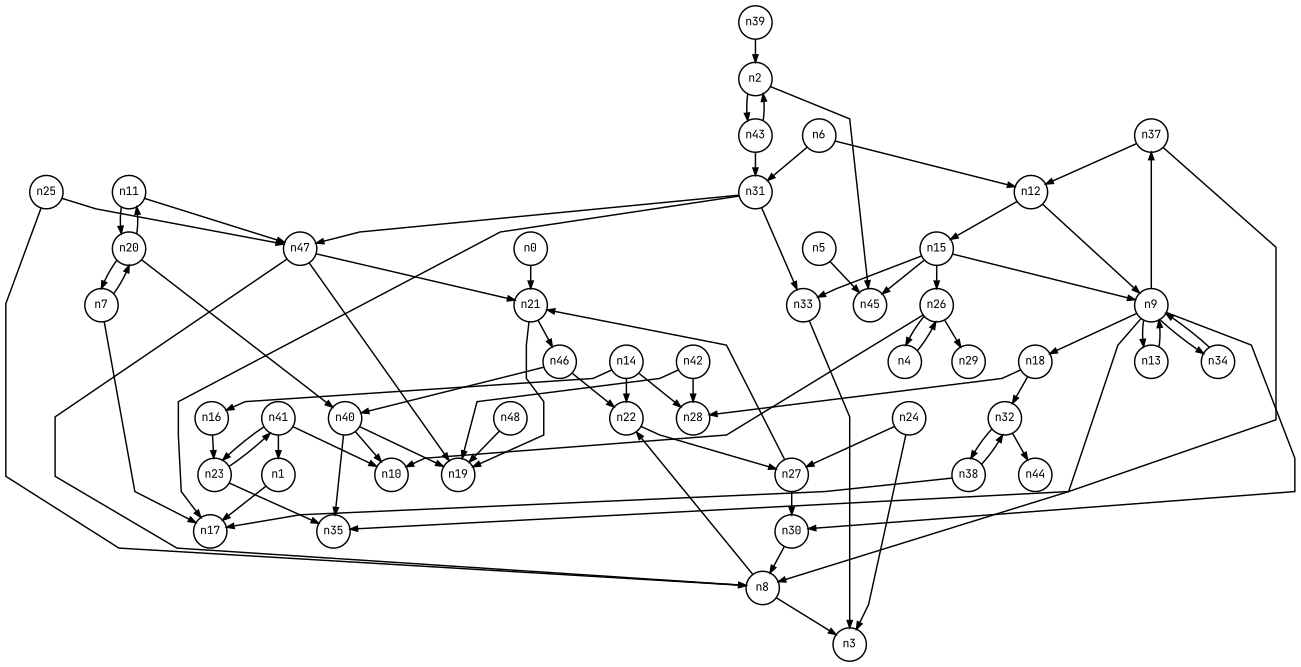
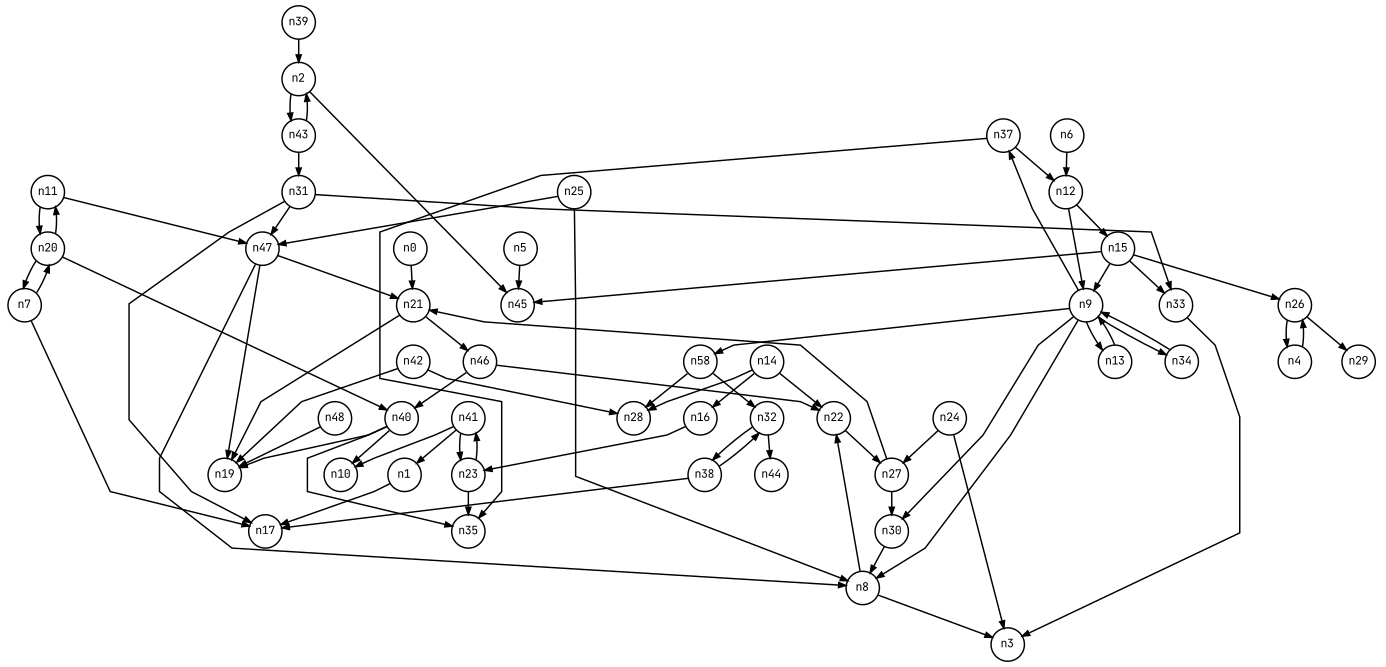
(790, 161) -> none
(1035, 362) -> (700, 362)
(711, 436) -> none
